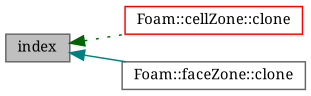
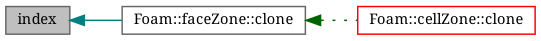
(105, 37) -> (339, 20)
